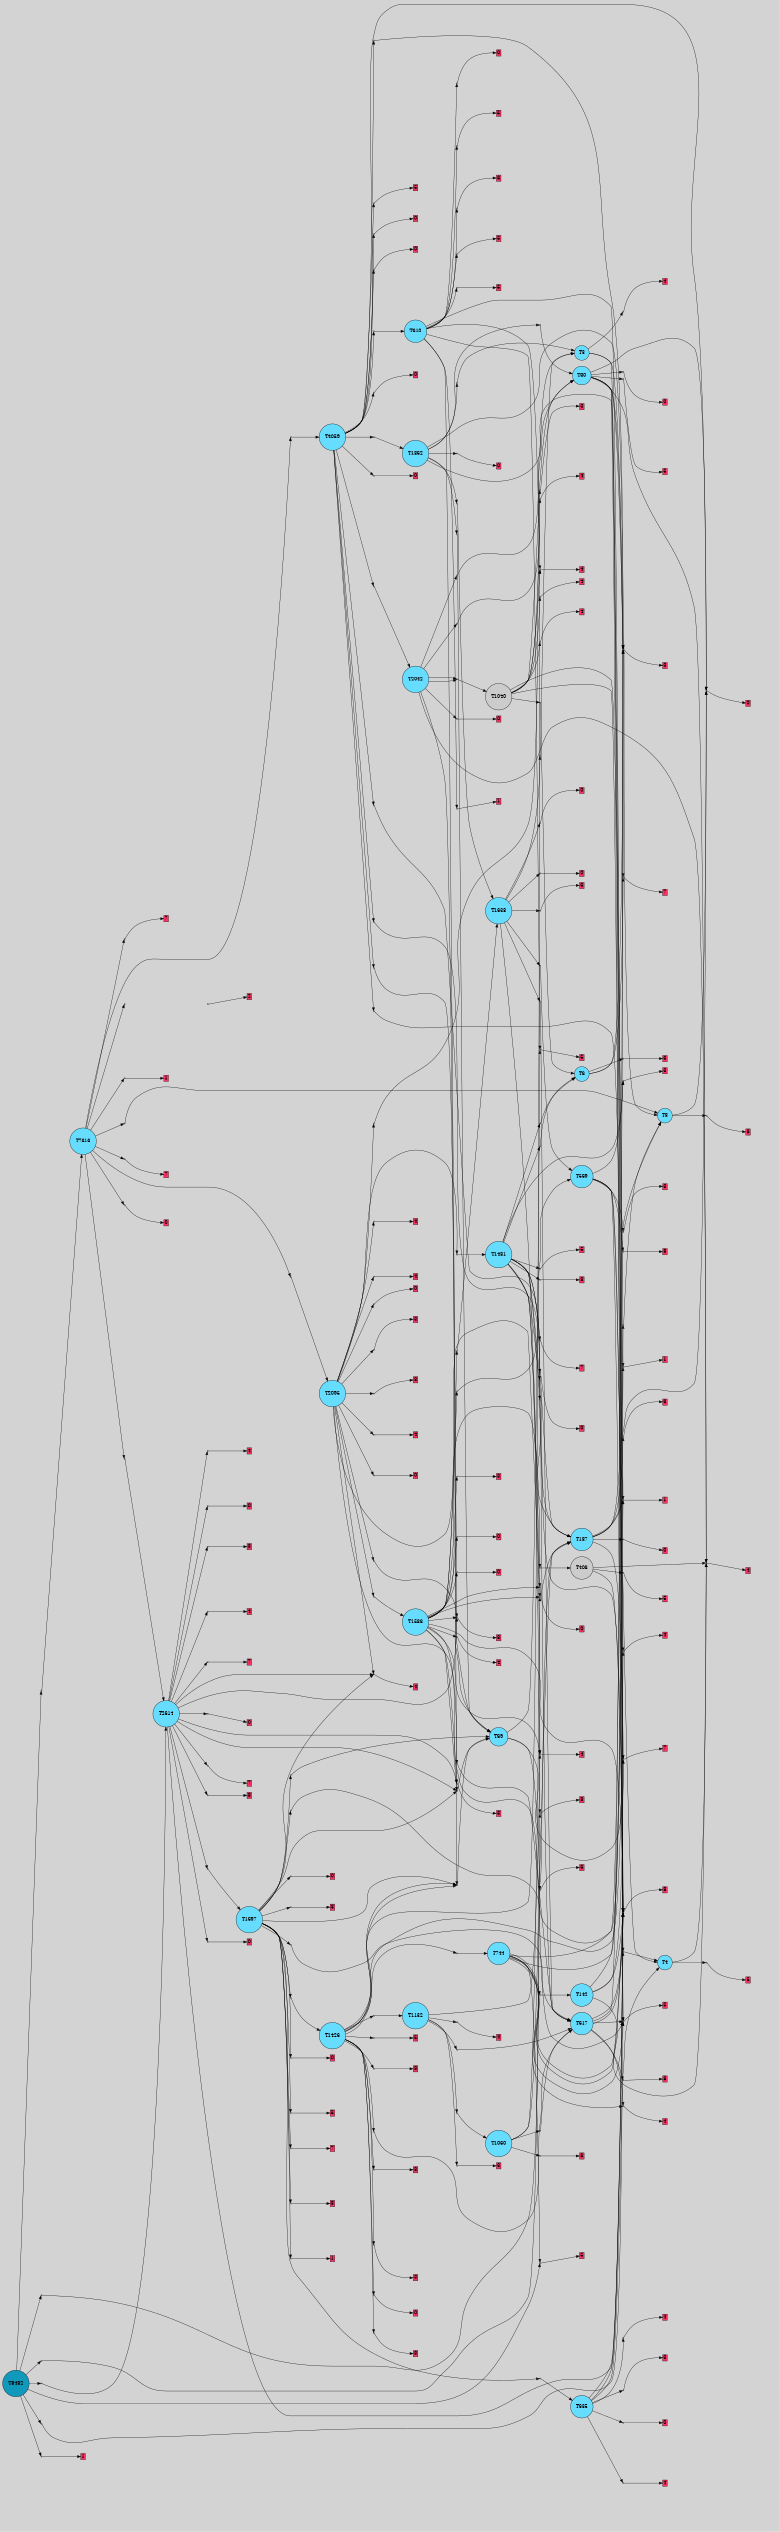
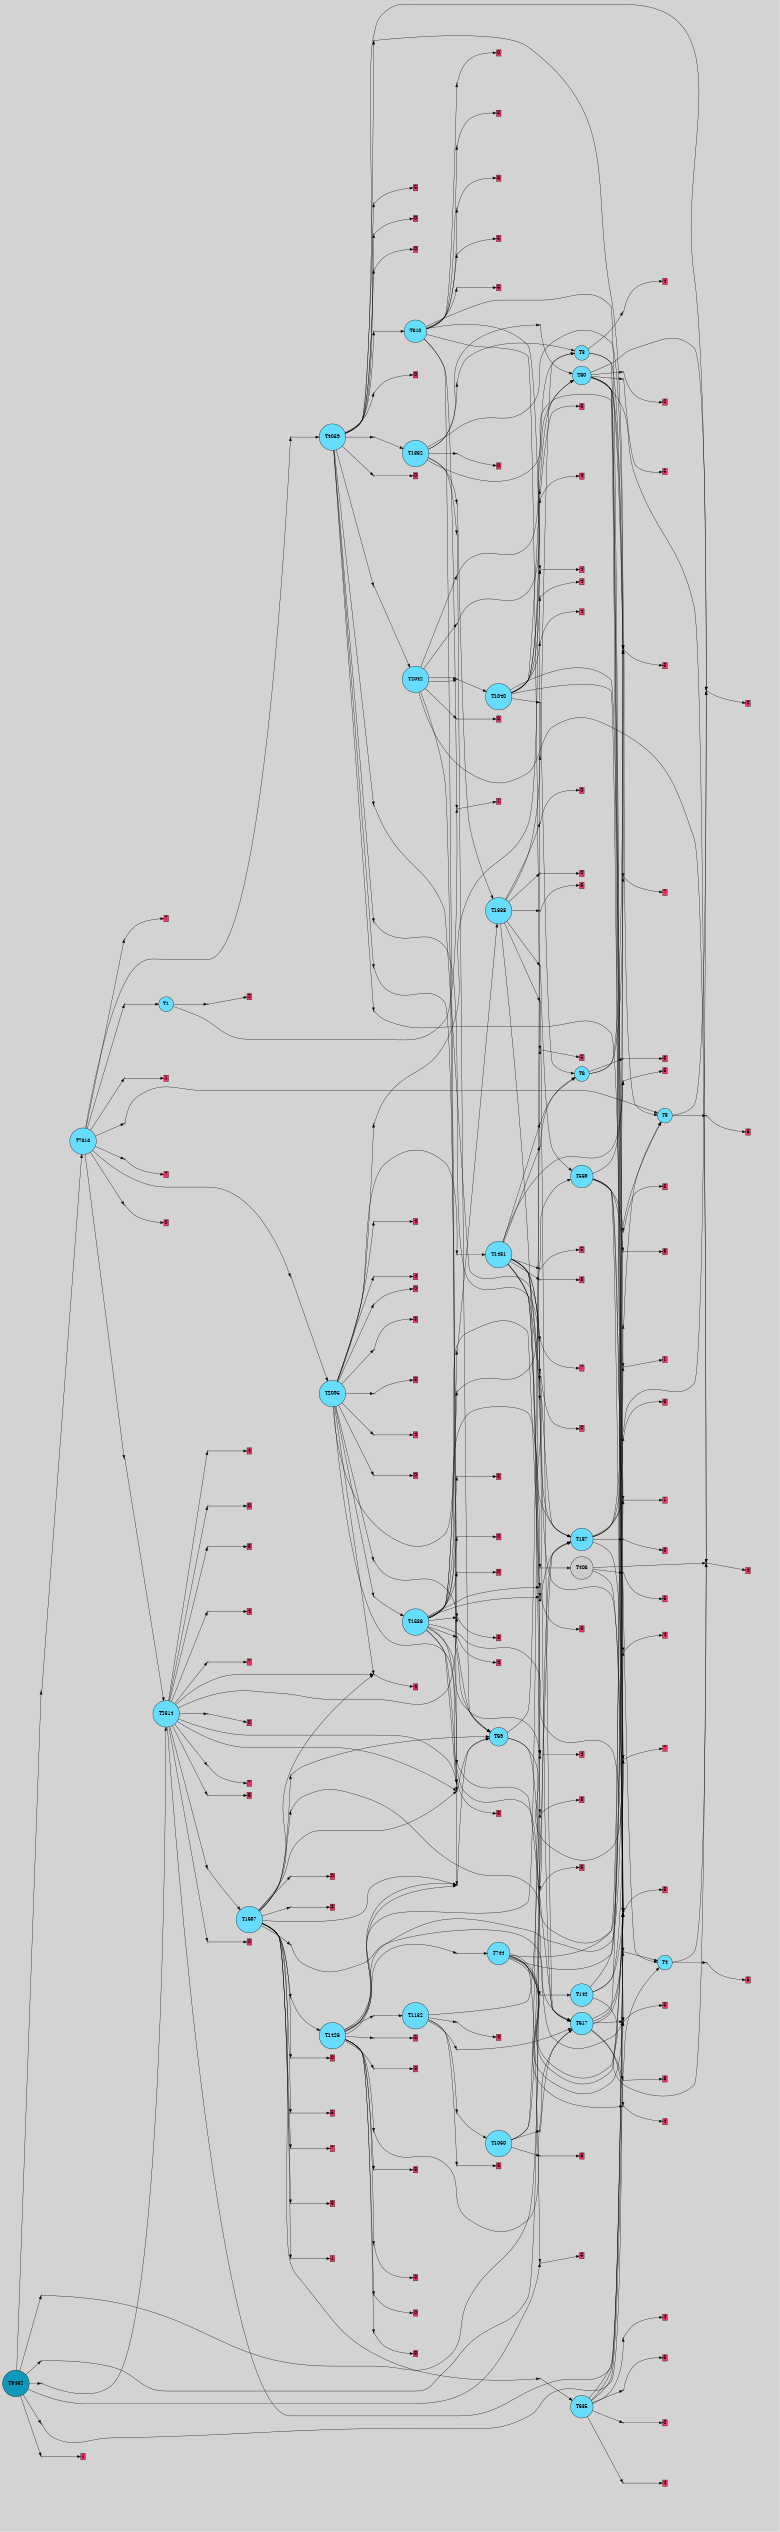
(499, 697) -> (499, 697)
none -> (166, 1004)
